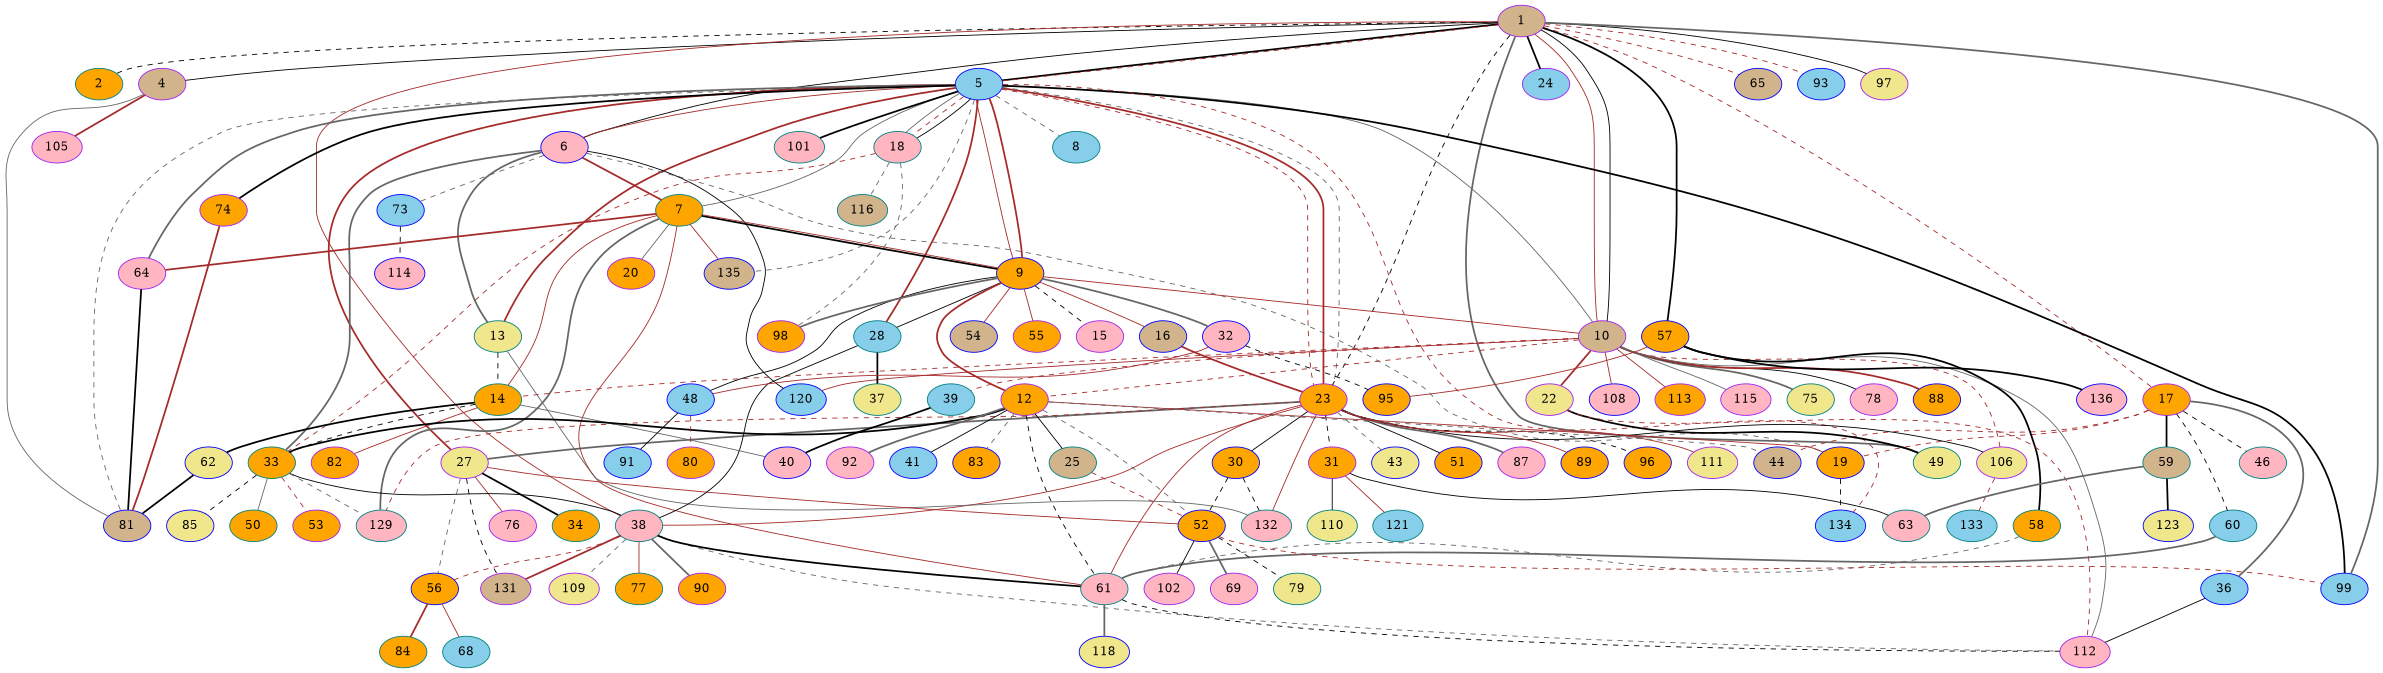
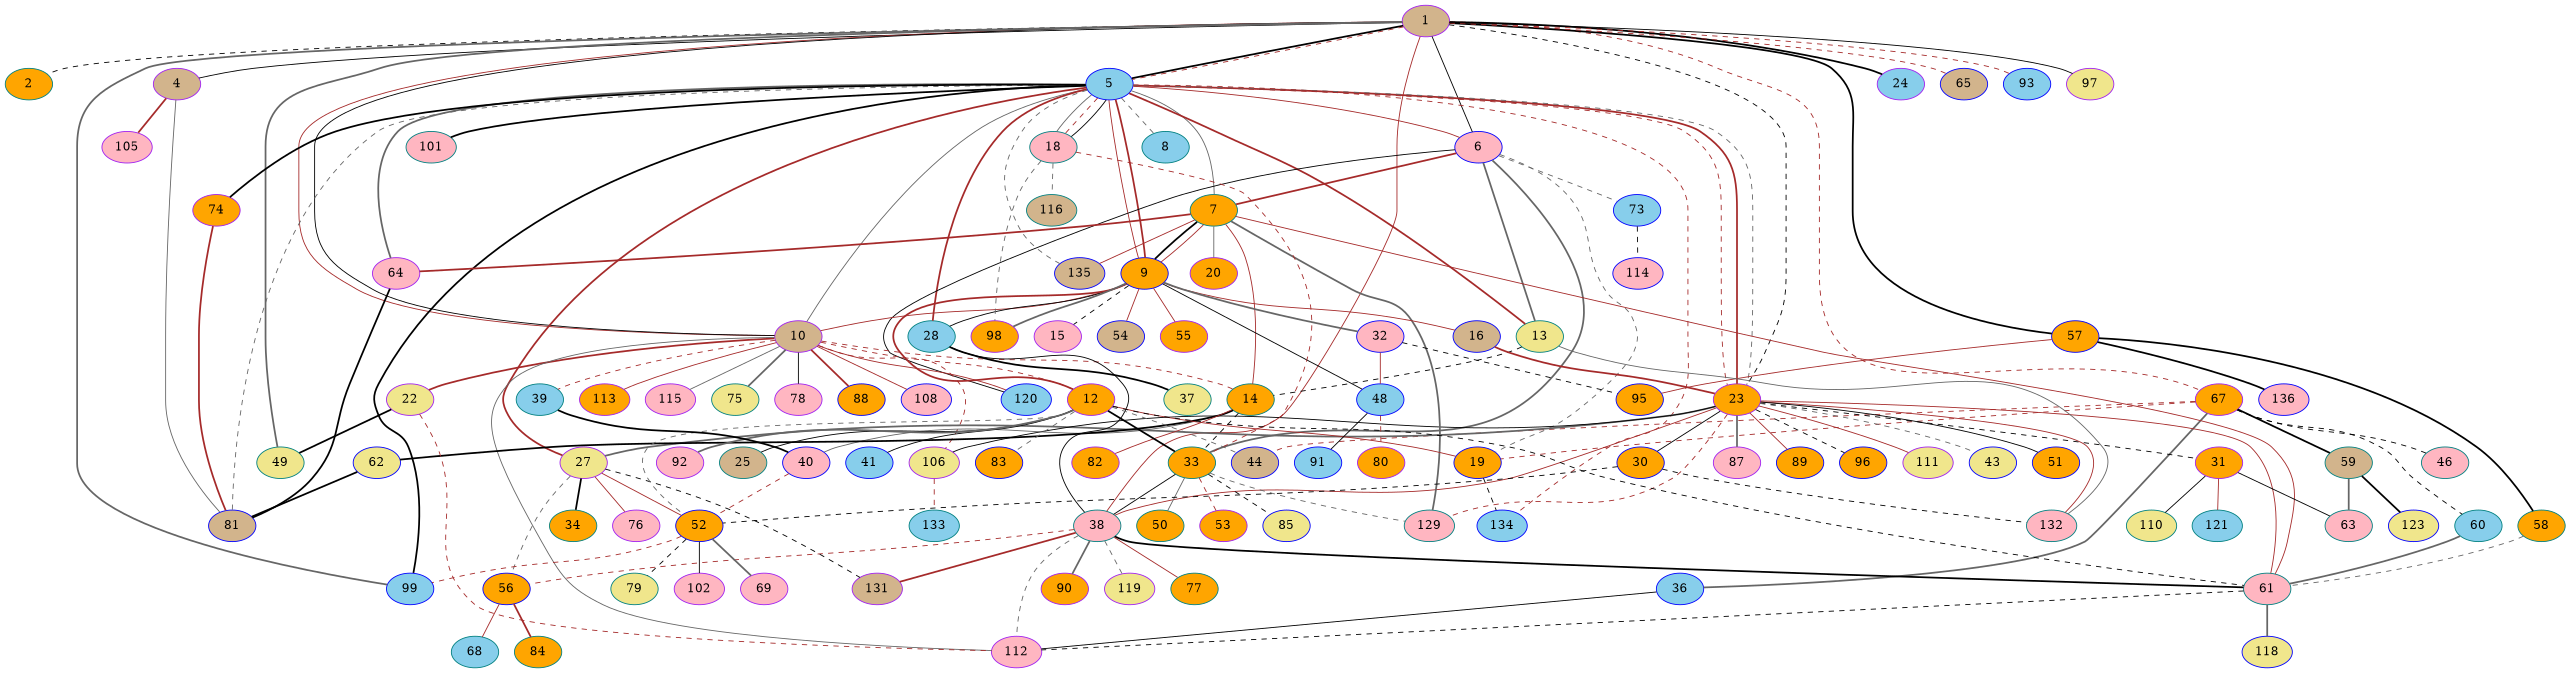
(2167, 400) -> (2219, 400)
(1137, 494) -> (753, 494)
(574, 589) -> (1130, 589)
